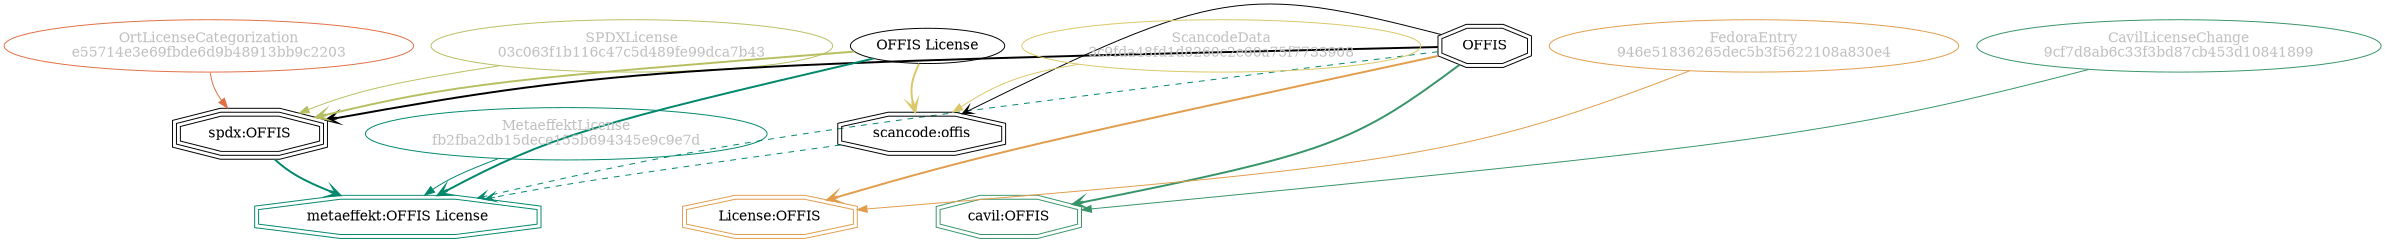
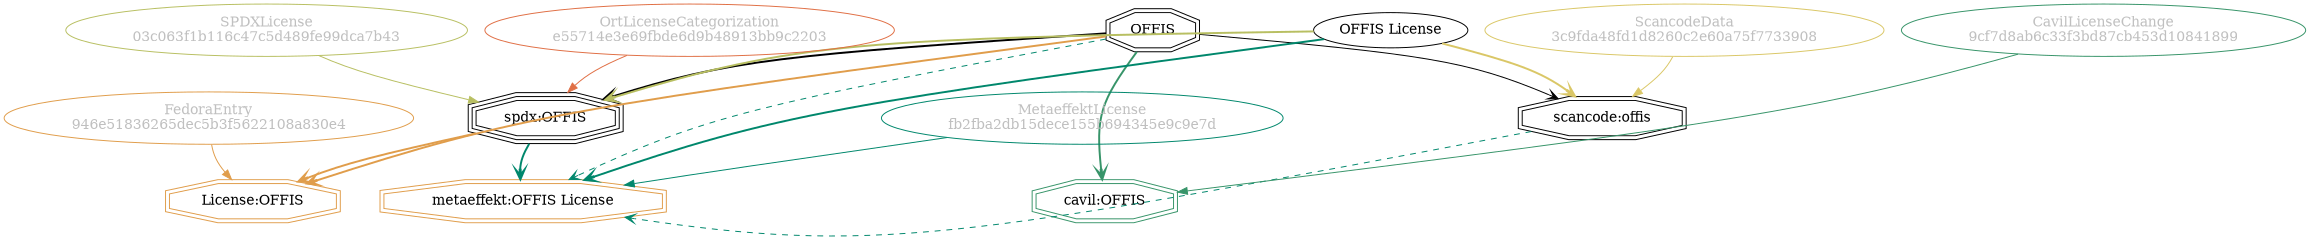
none -> (353, 163)
(398, 217) -> (523, 201)
